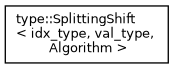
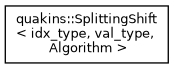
(87, 34) -> (87, 34)
